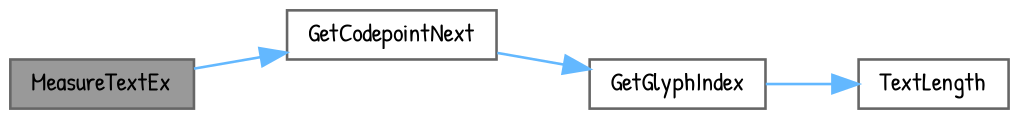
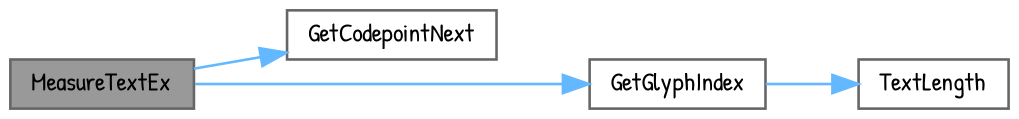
(530, 59) -> (379, 84)
